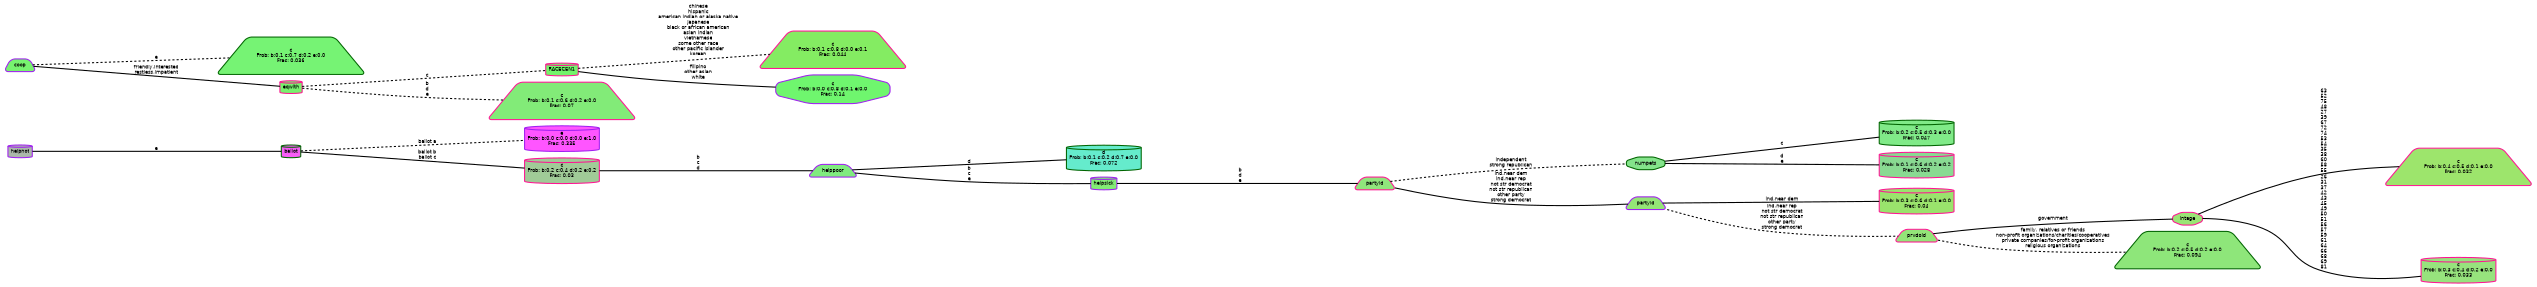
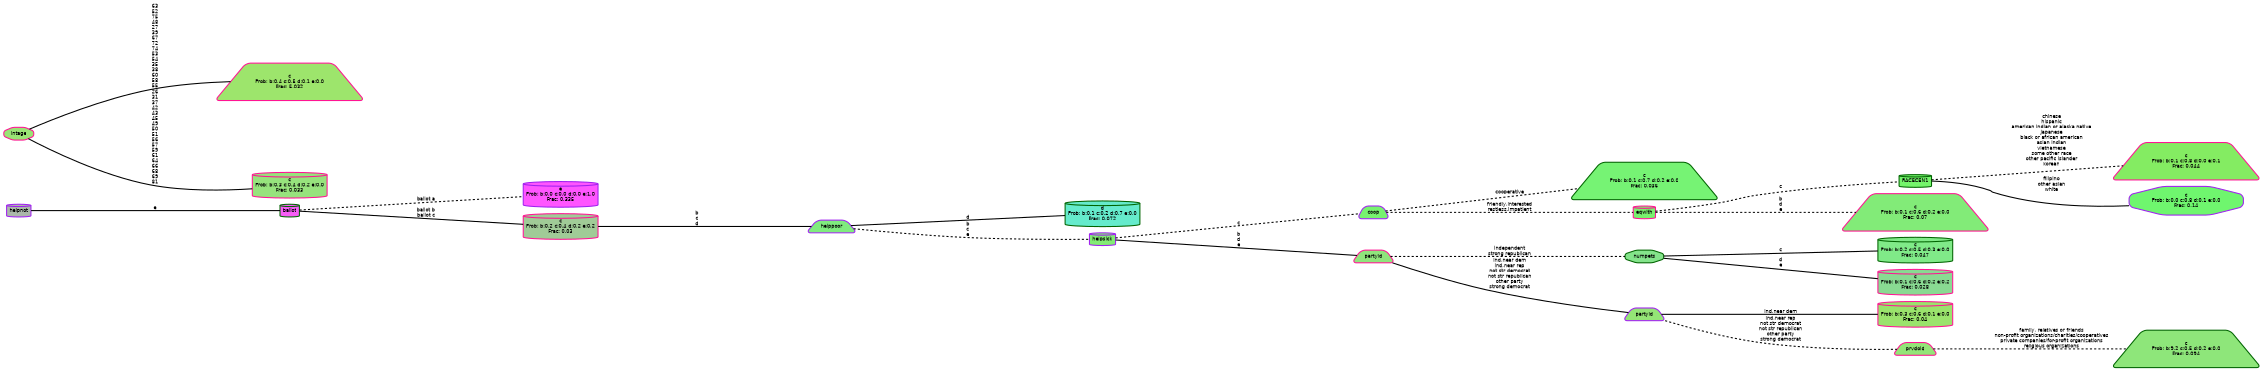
(156, 57) -> (1509, 192)
(562, 69) -> (1915, 181)
(157, 76) -> (1510, 212)
(2459, 167) -> (290, 82)
(973, 182) -> (971, 238)
(2053, 224) -> none
none -> (1238, 226)
(2188, 250) -> (2186, 349)
